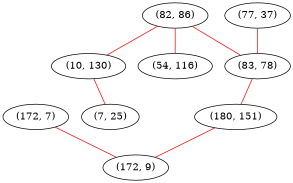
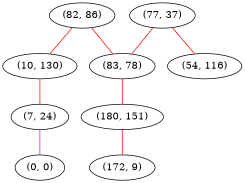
(175, 41) -> (183, 41)
(36, 117) -> none
(110, 117) -> (40, 117)
none -> (40, 168)
